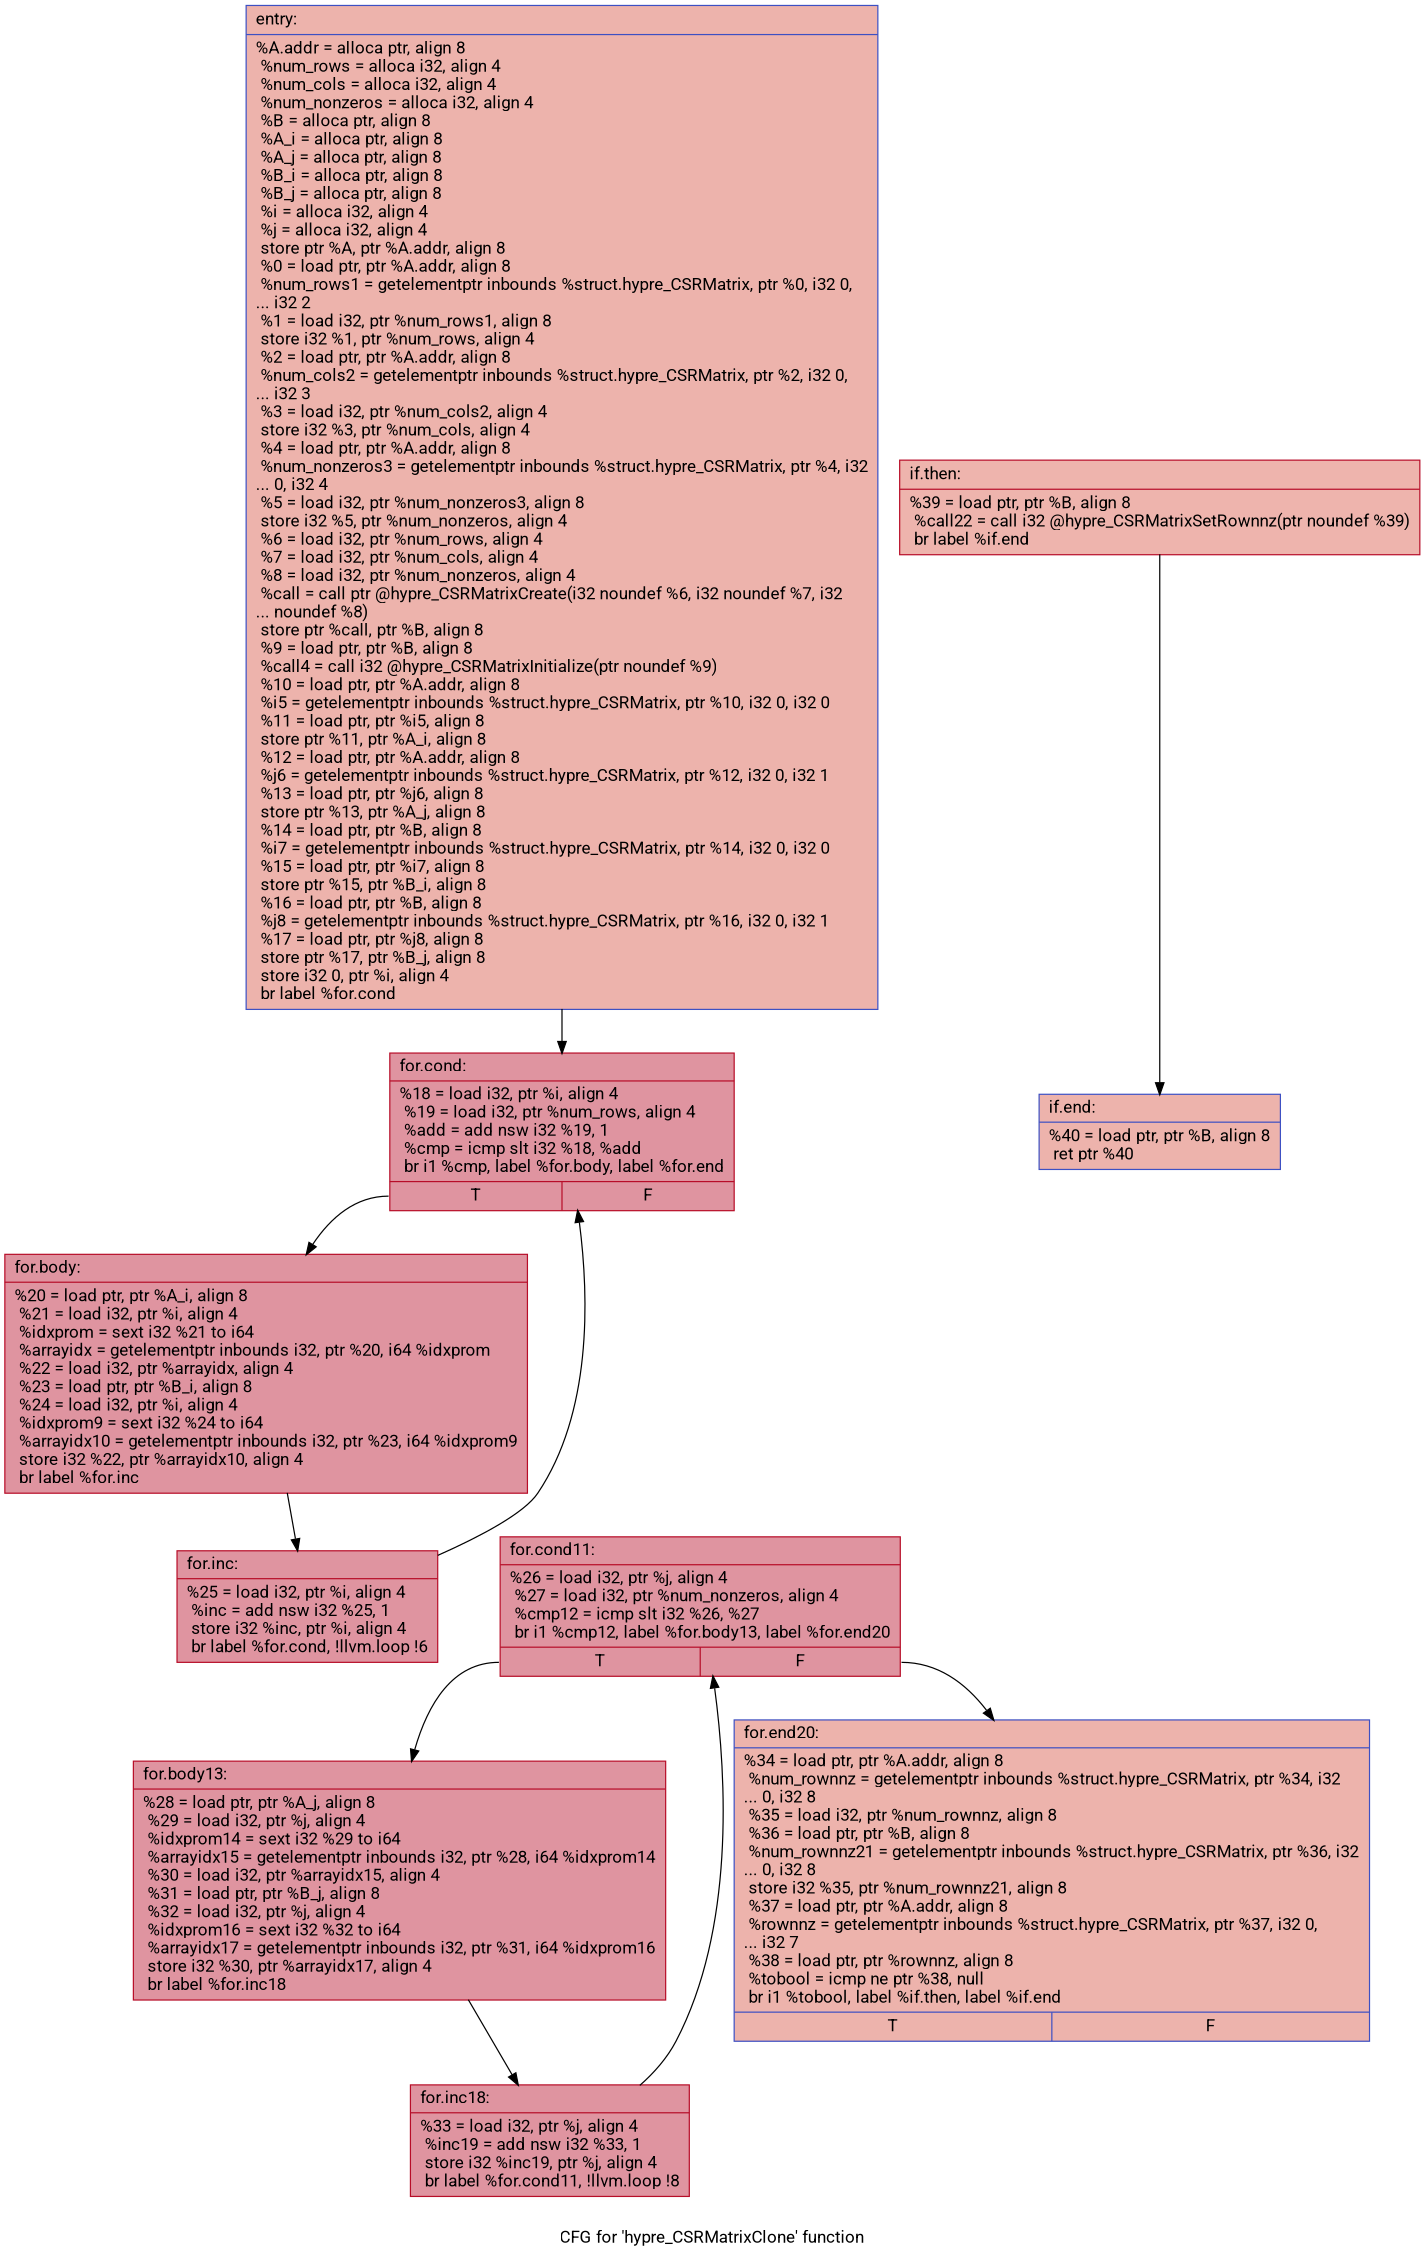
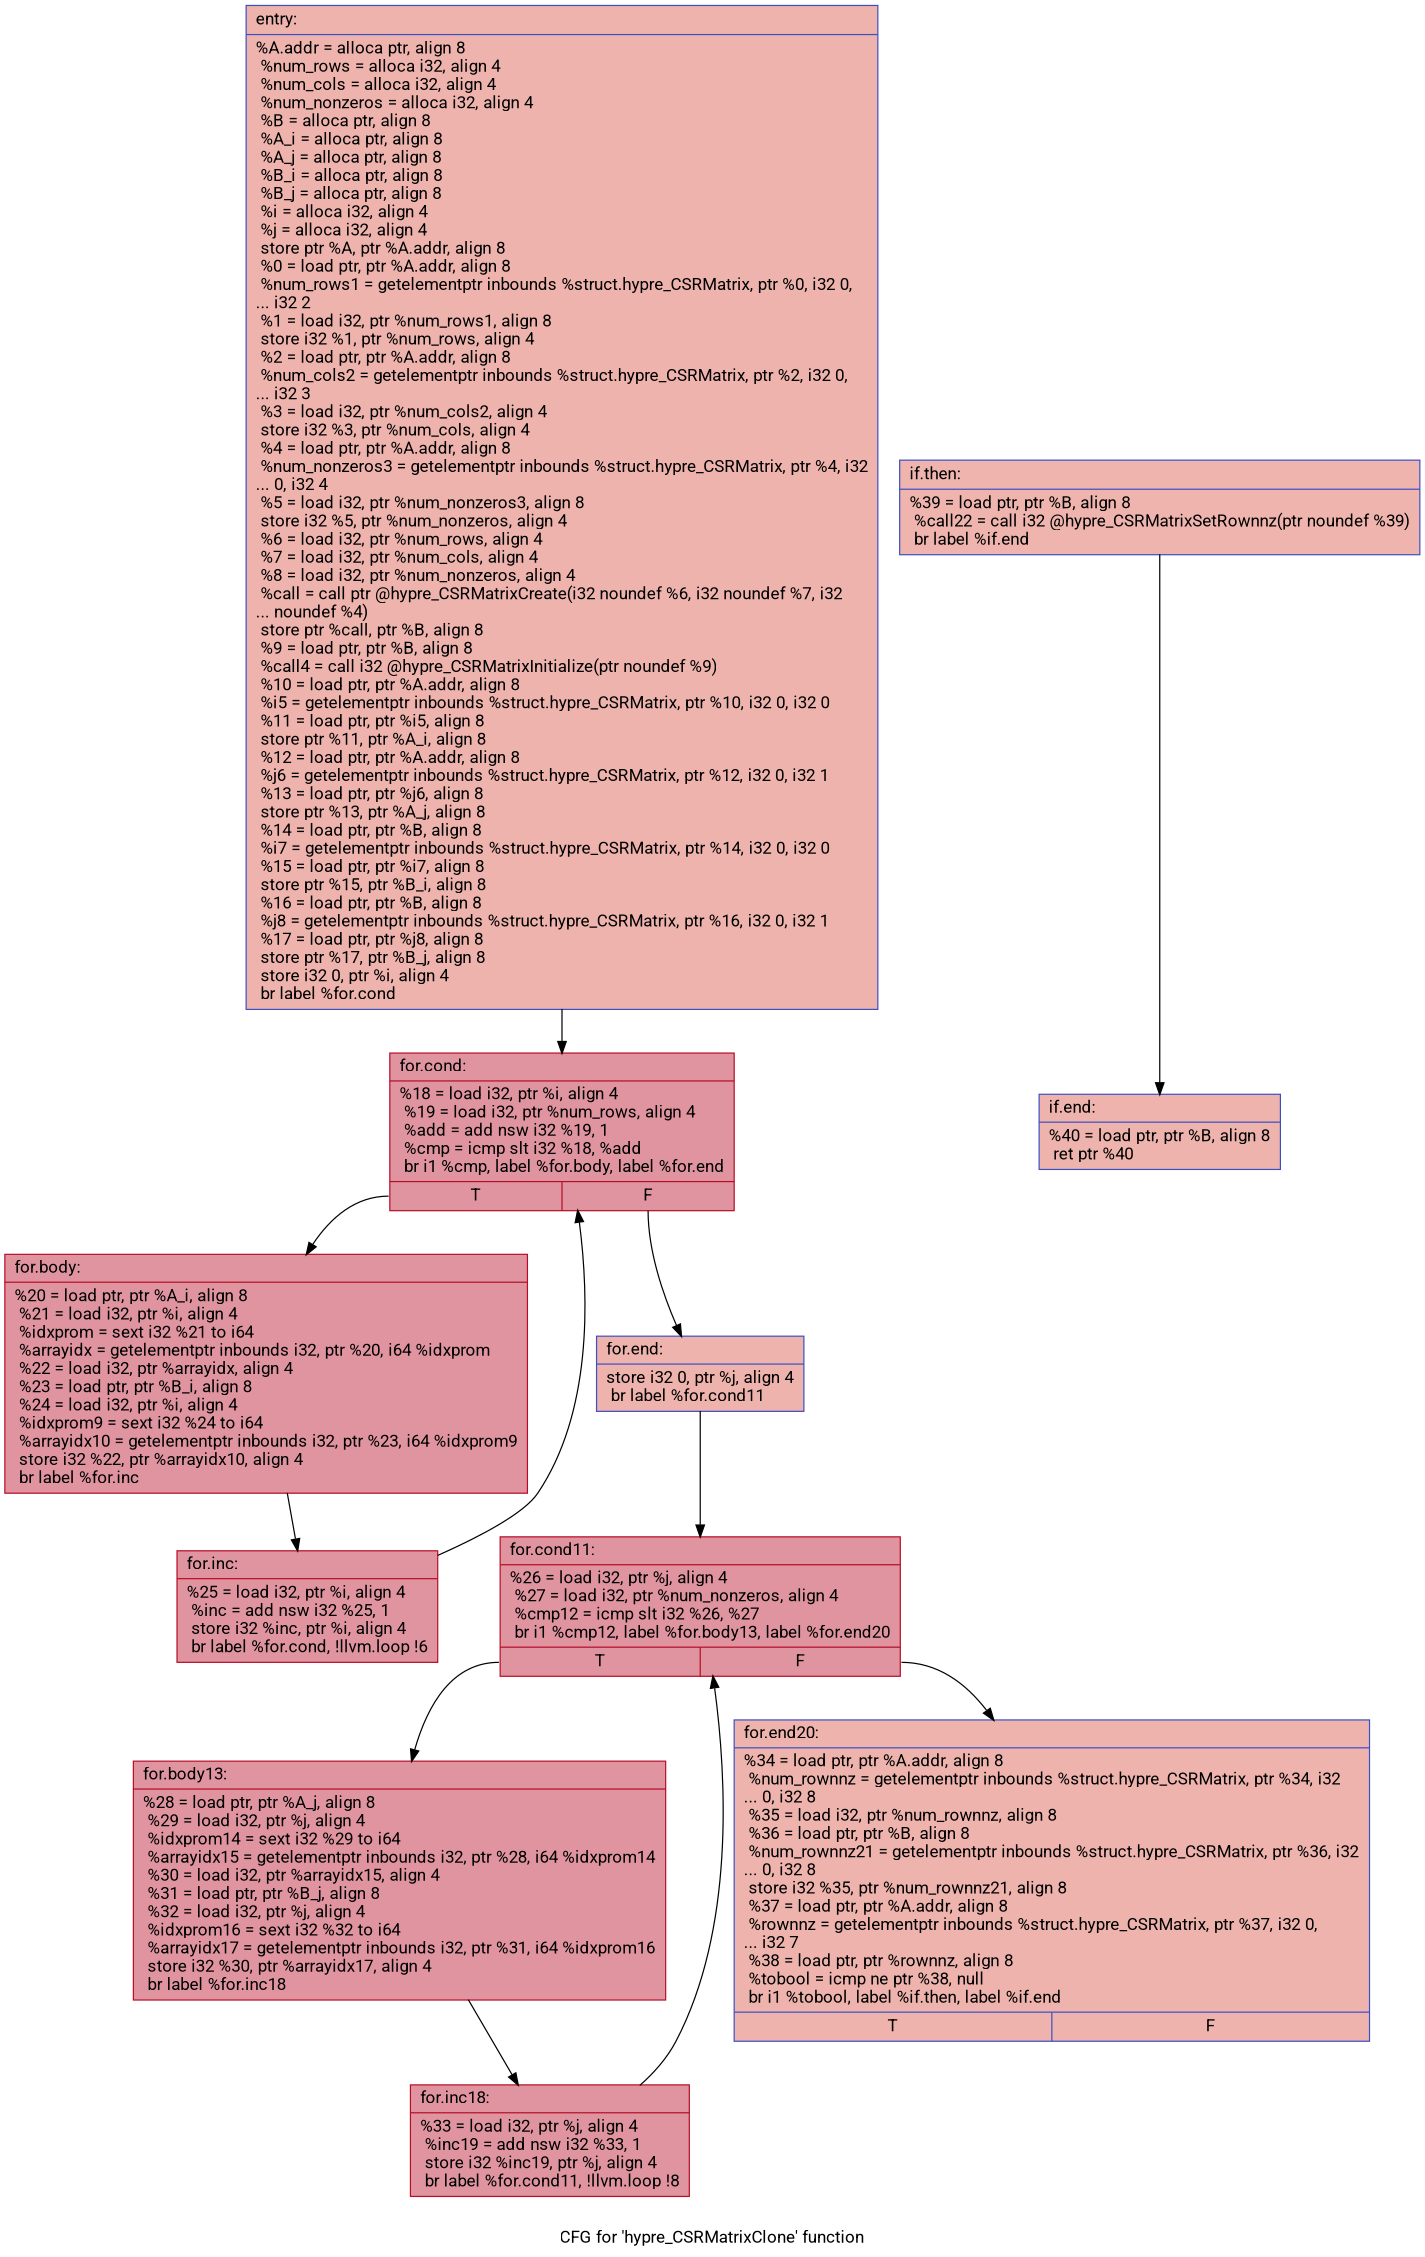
(1160, 507) -> (1160, 507)
(312, 612) -> (312, 612)
none -> (700, 1374)
